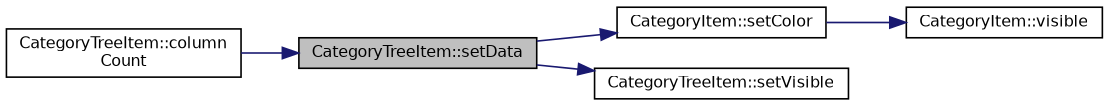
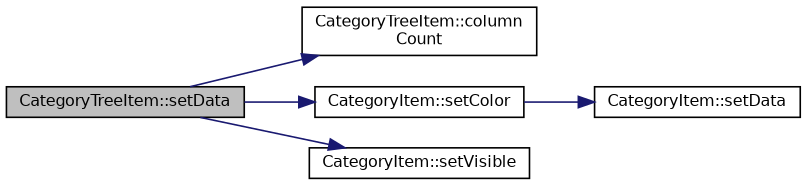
(1004, 22) -> (697, 102)
(262, 53) -> (246, 73)
(722, 84) -> (419, 163)
